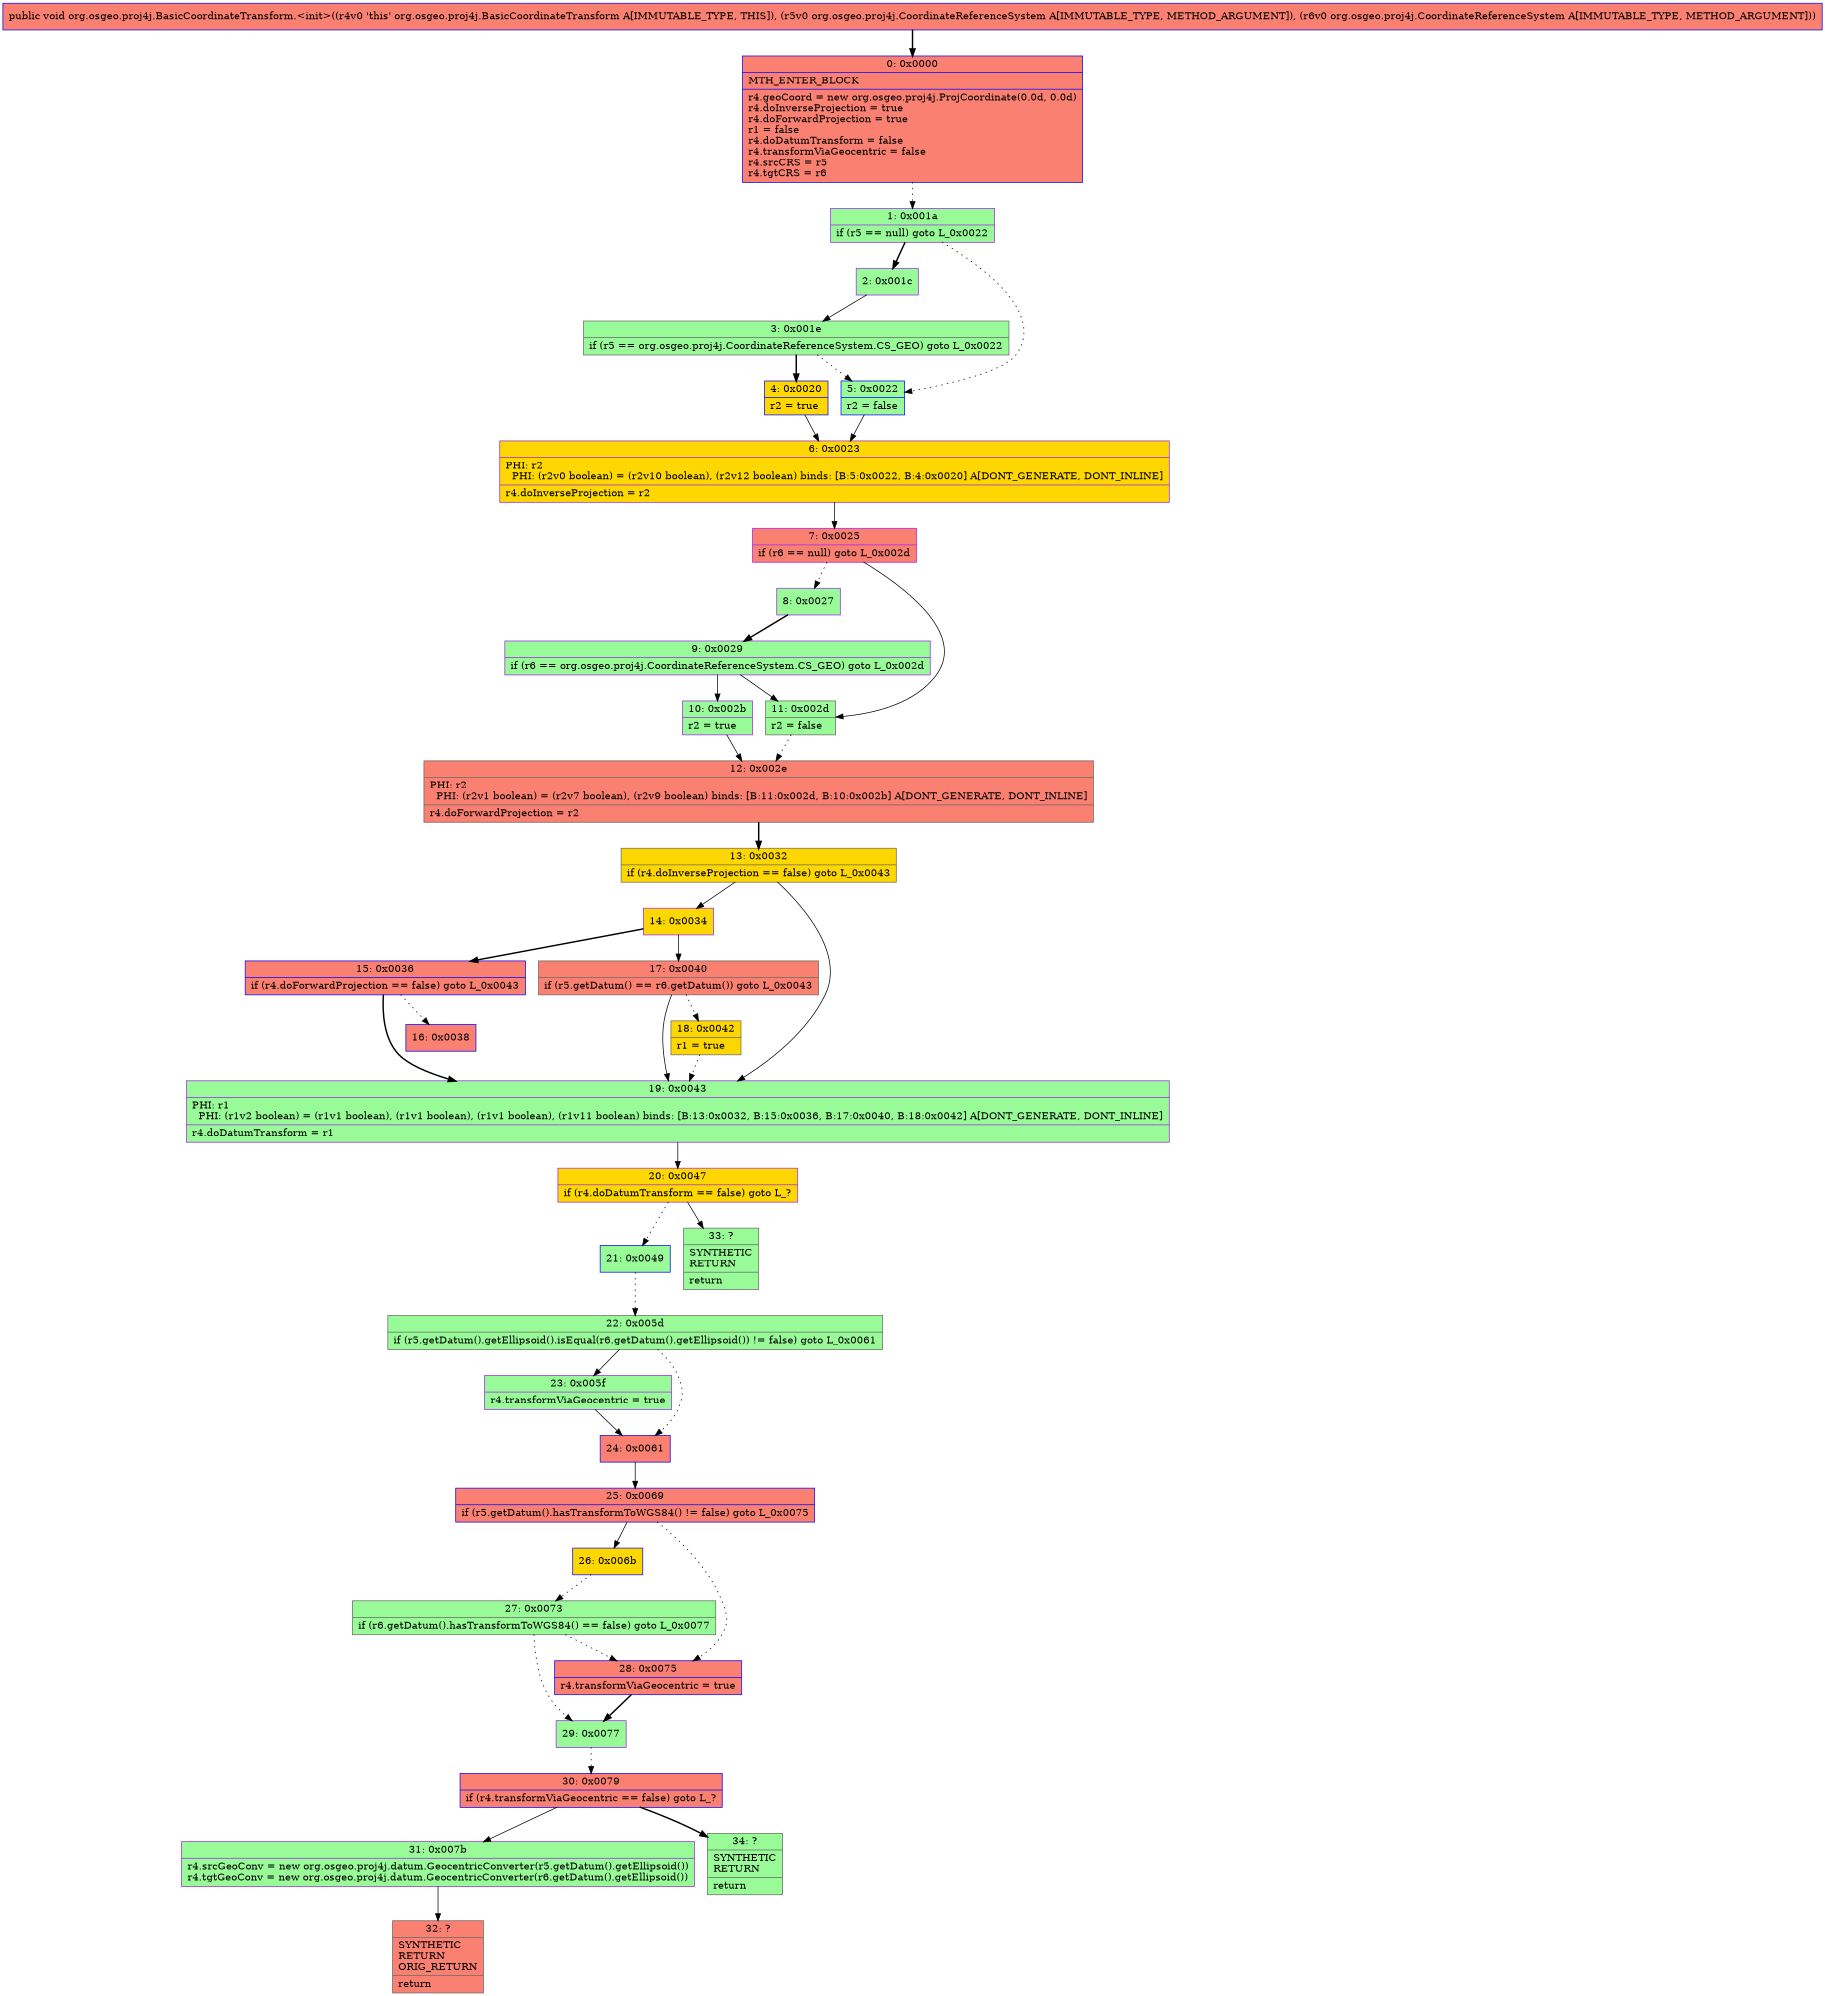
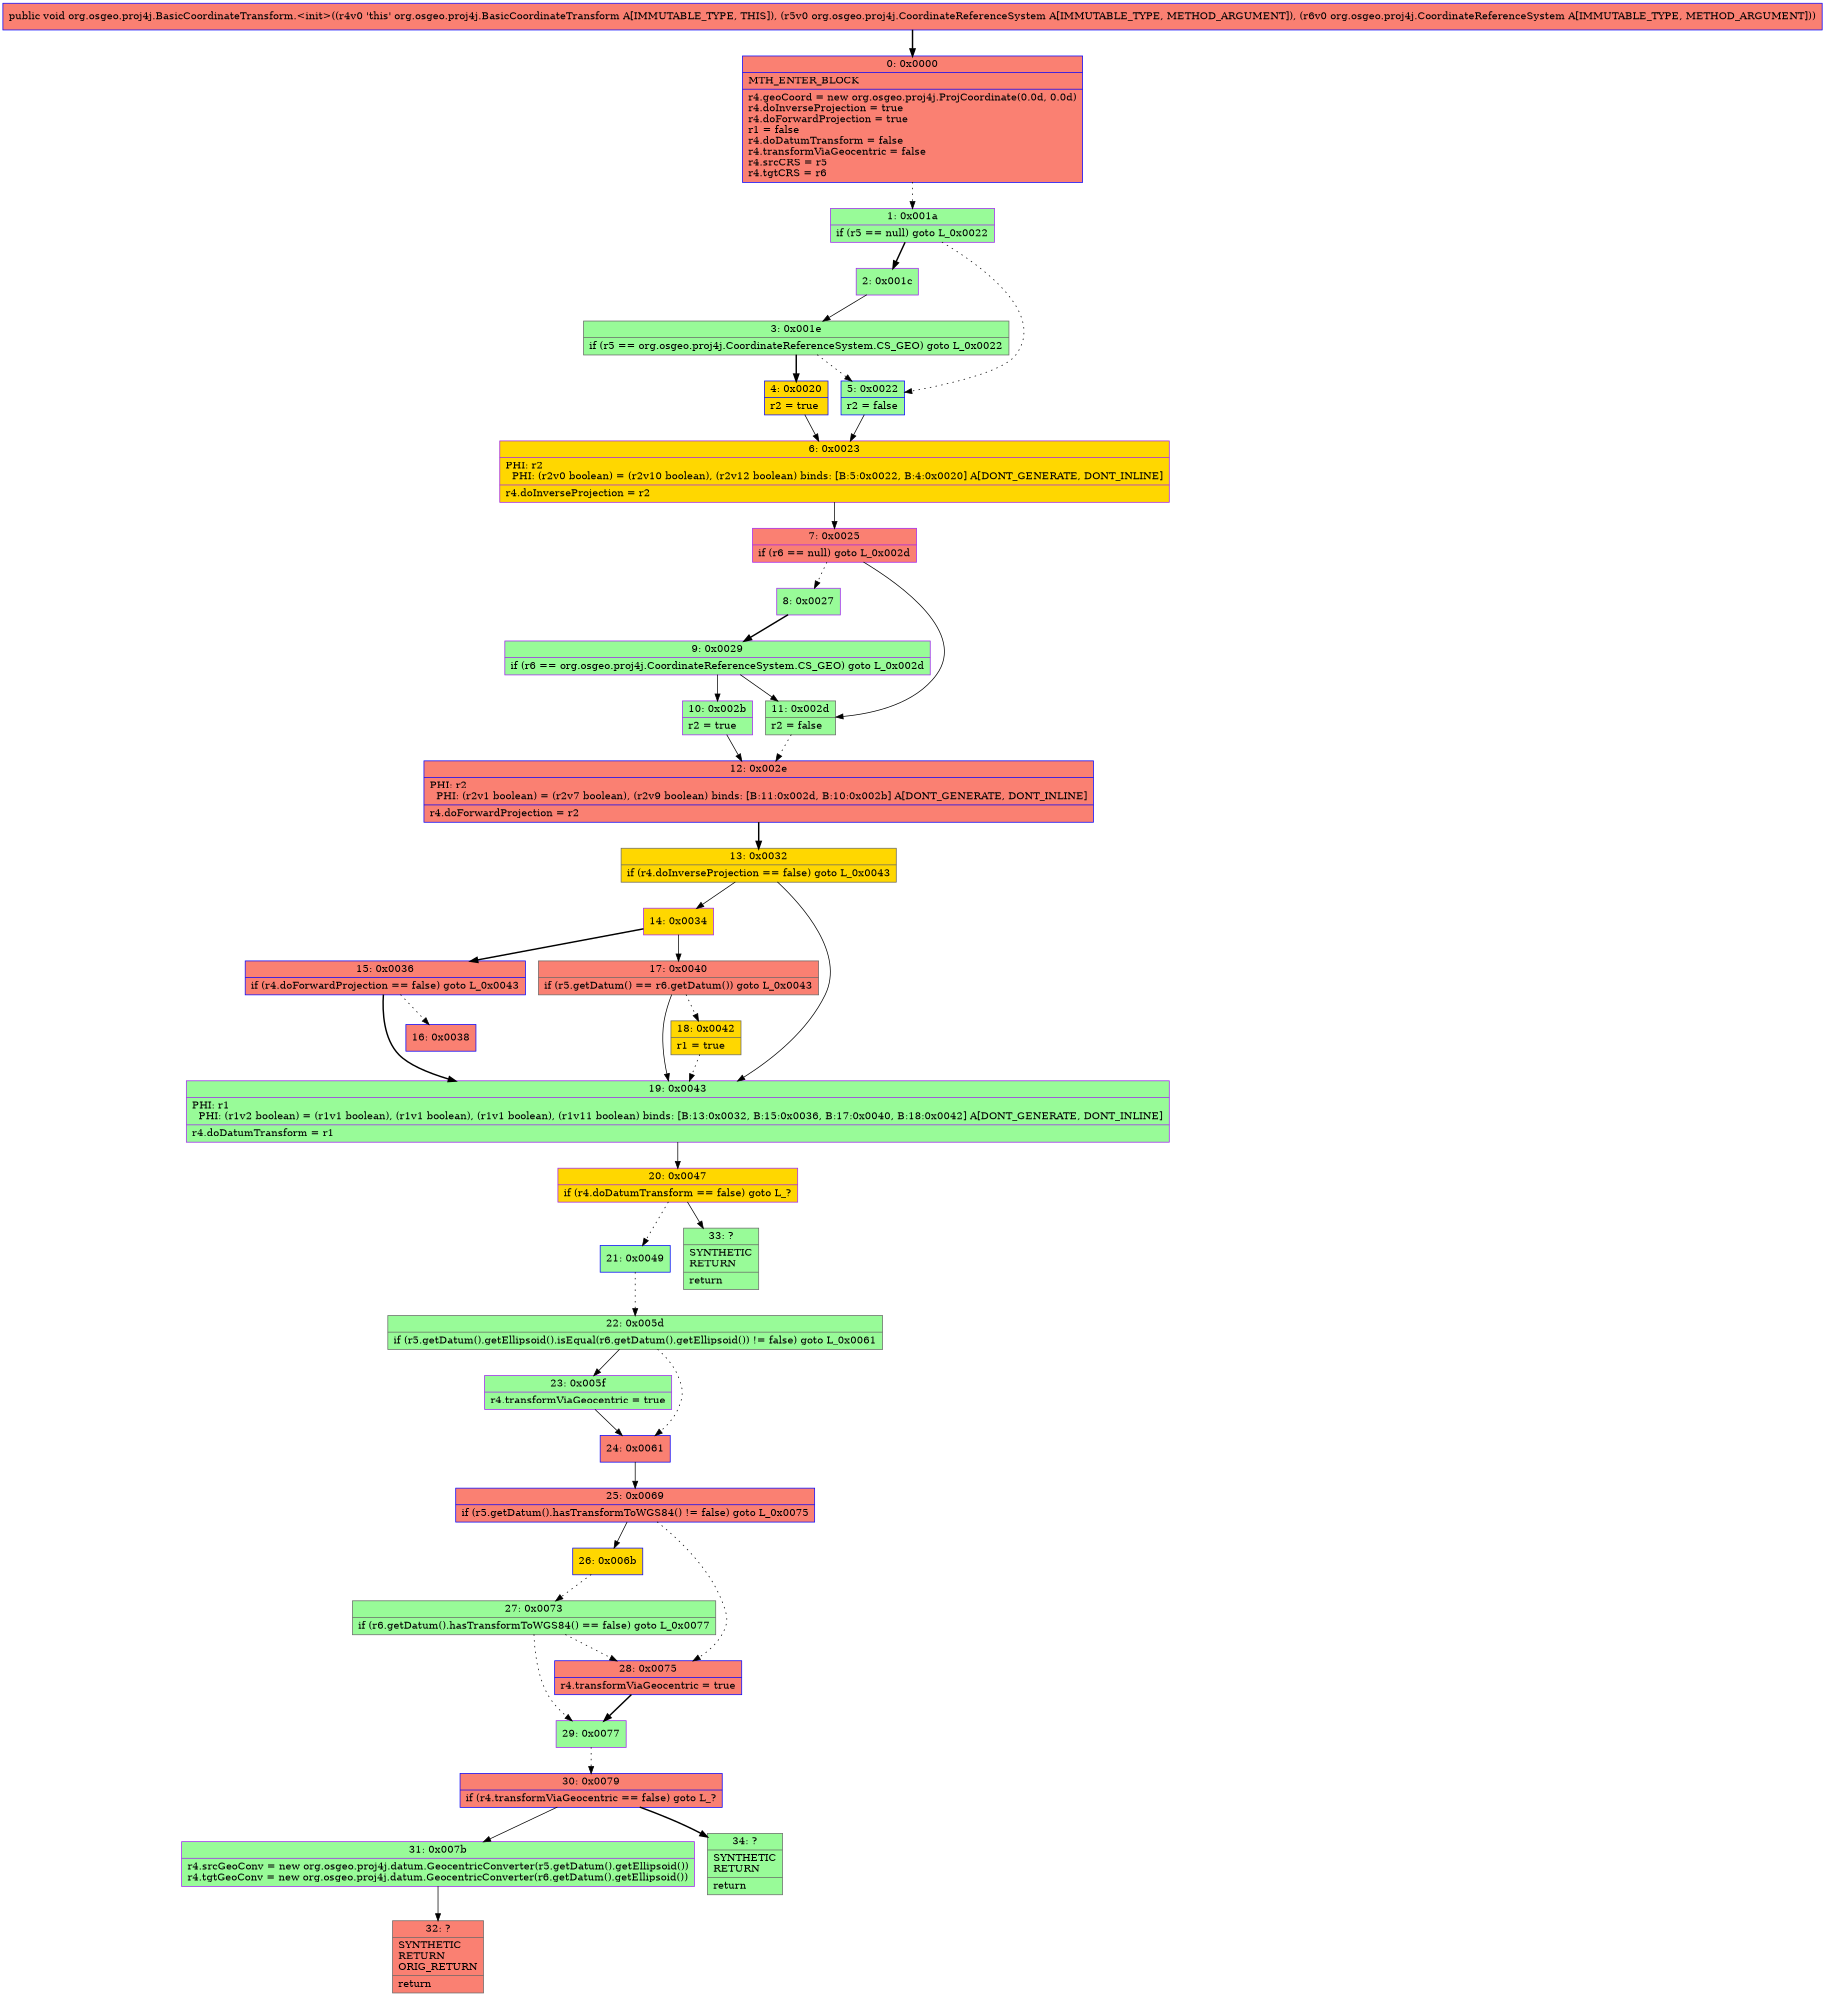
(759, 792) -> (759, 792)
